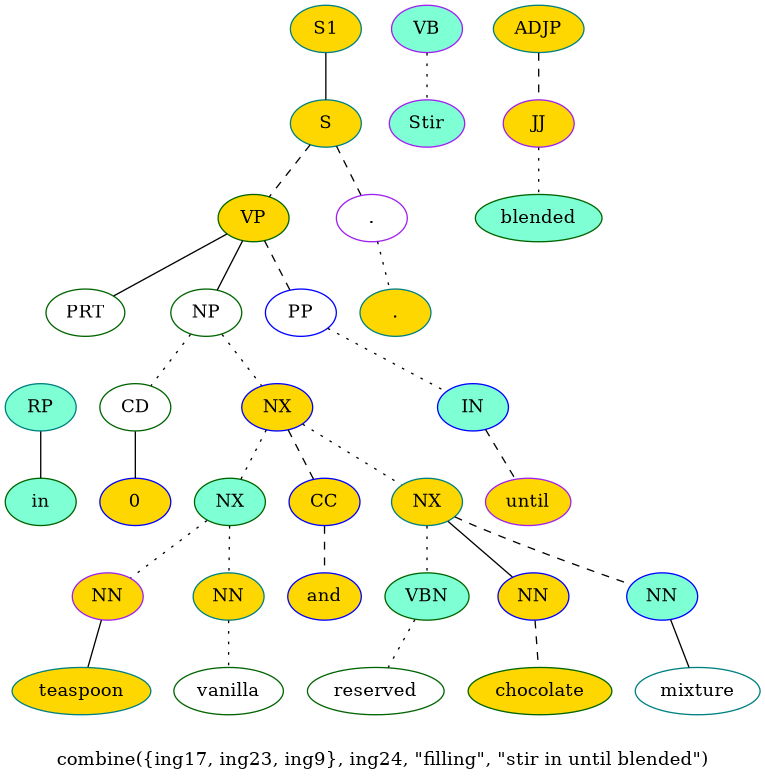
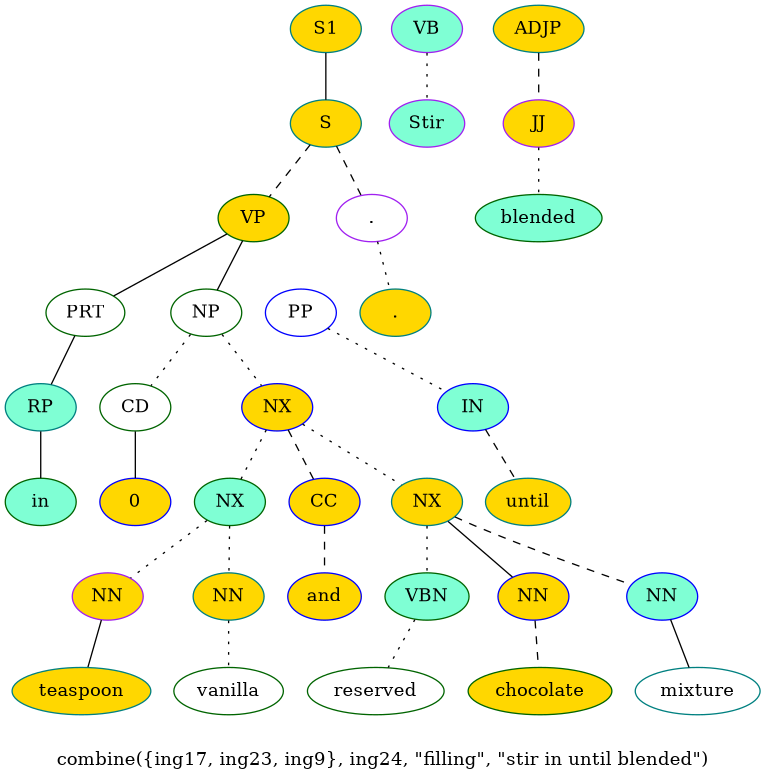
(277, 265) -> none
none -> (63, 360)
(528, 502) -> (528, 502)
